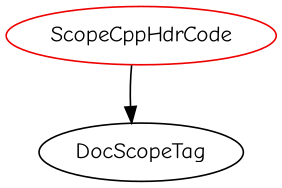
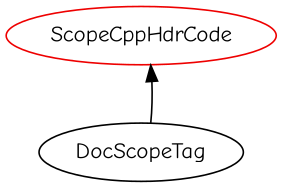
(130, 86) -> (152, 102)
